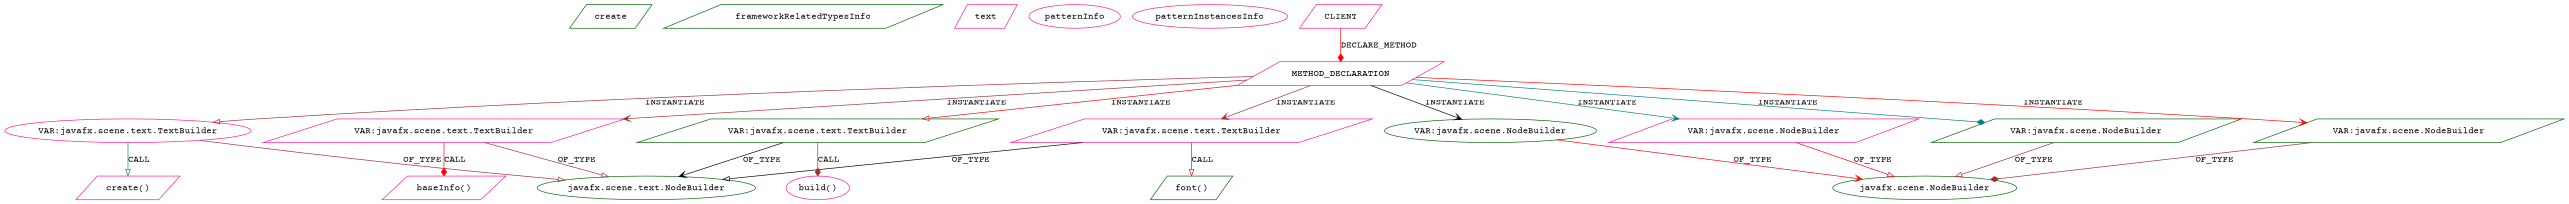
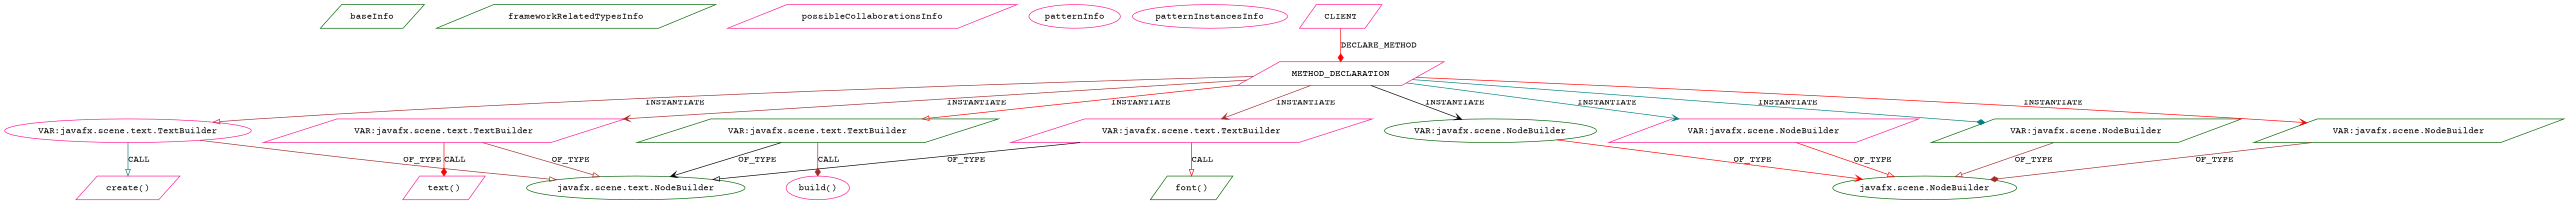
(611, 16) -> (372, 16)
(986, 16) -> (872, 16)
(444, 188) -> (444, 188)
